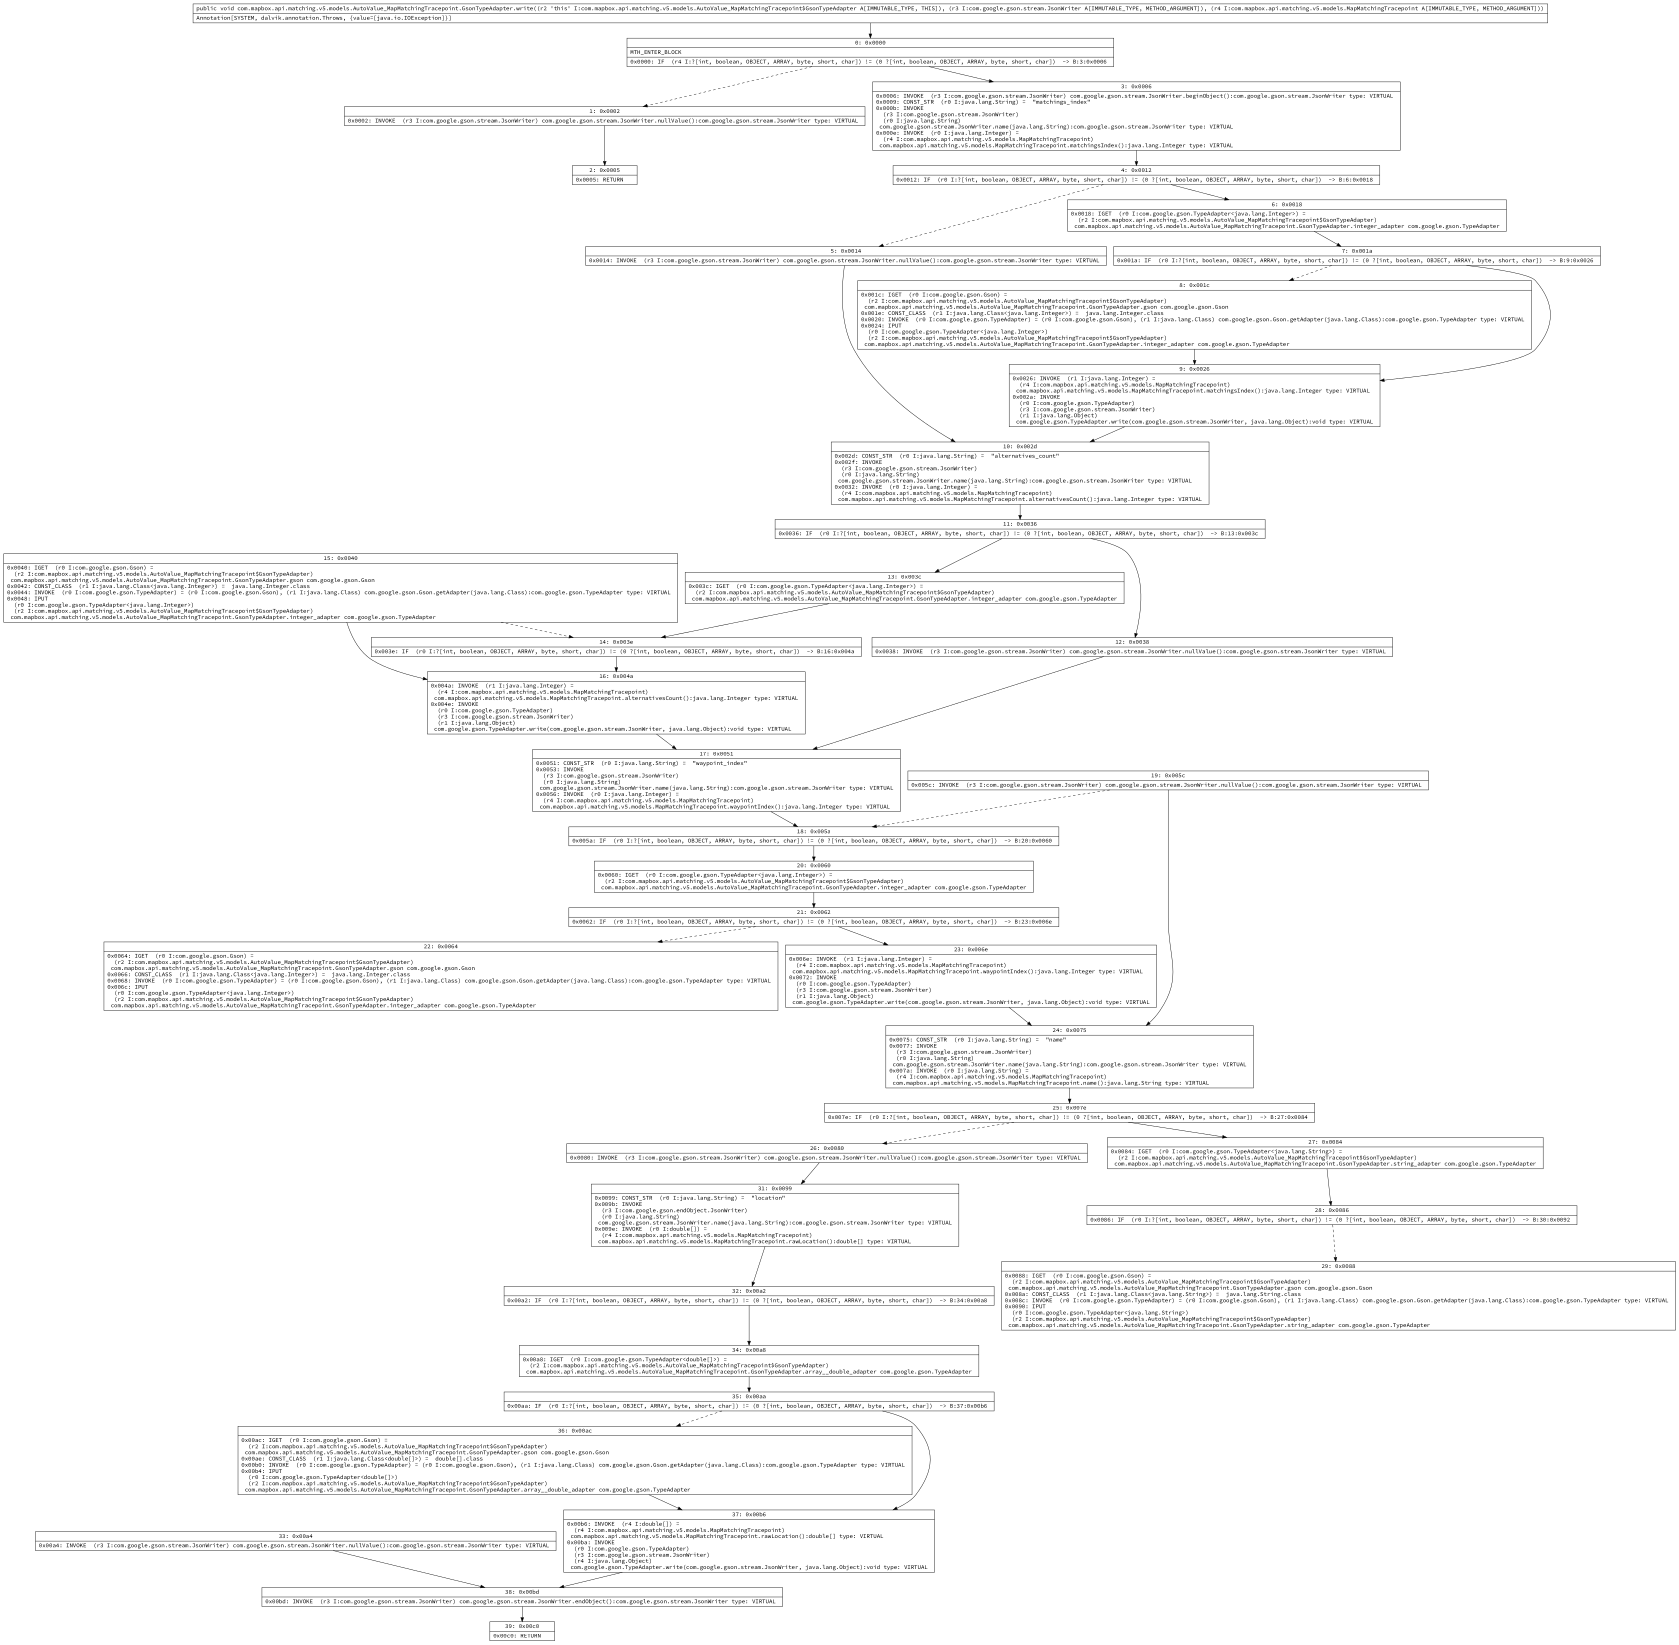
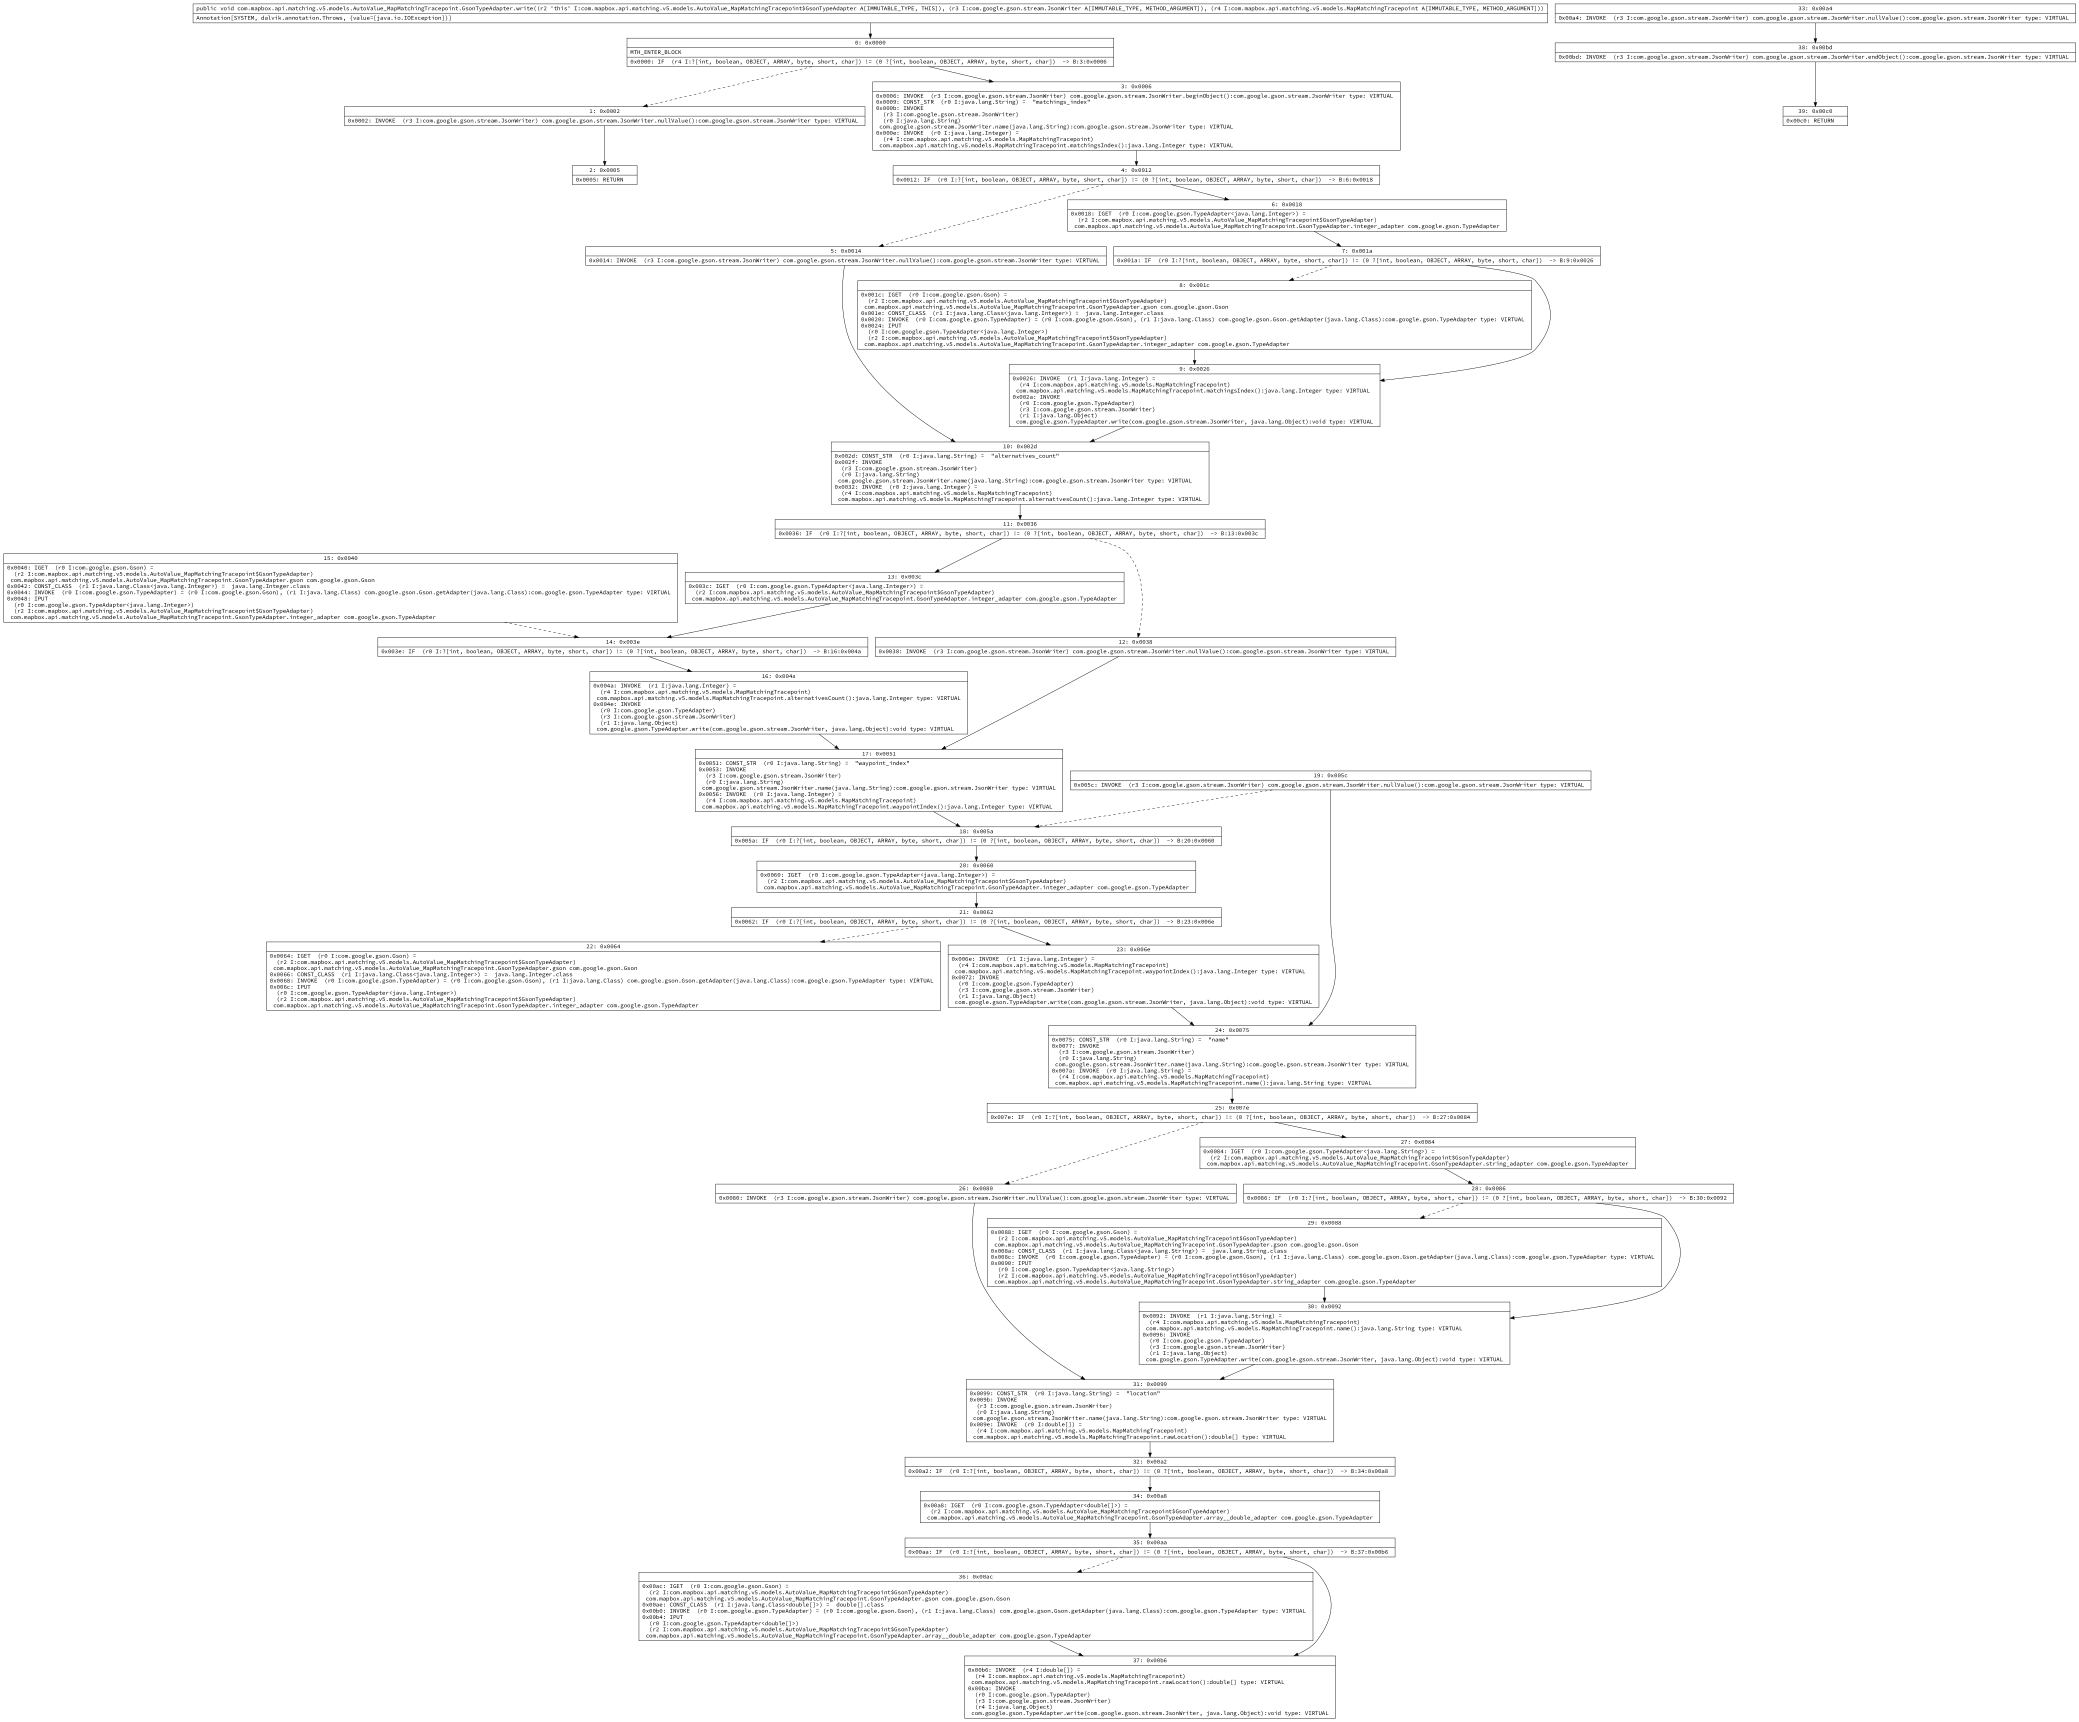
(1138, 572) -> (1138, 572)
(376, 662) -> none
(671, 1210) -> (1041, 1406)
none -> (1325, 1333)
(593, 1579) -> none
